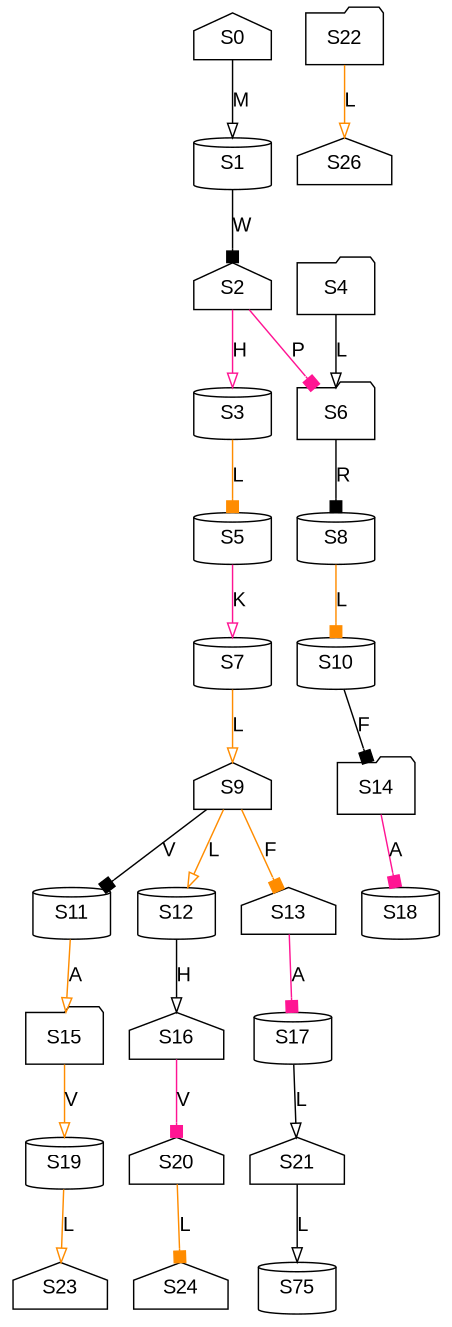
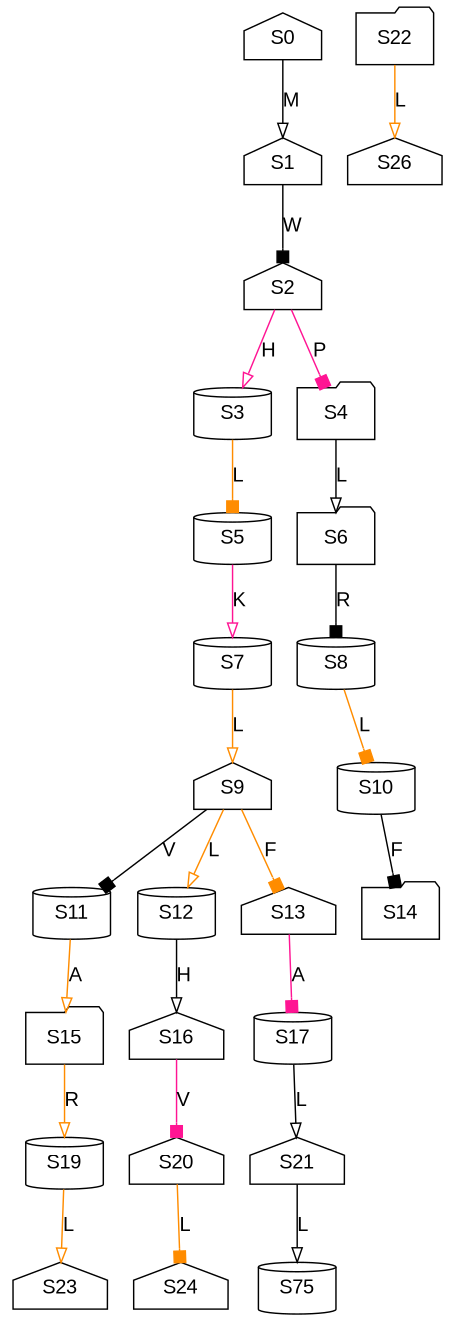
(233, 164) -> (283, 164)
(277, 343) -> (305, 342)
(401, 913) -> none
(72, 1101) -> (72, 1101)
